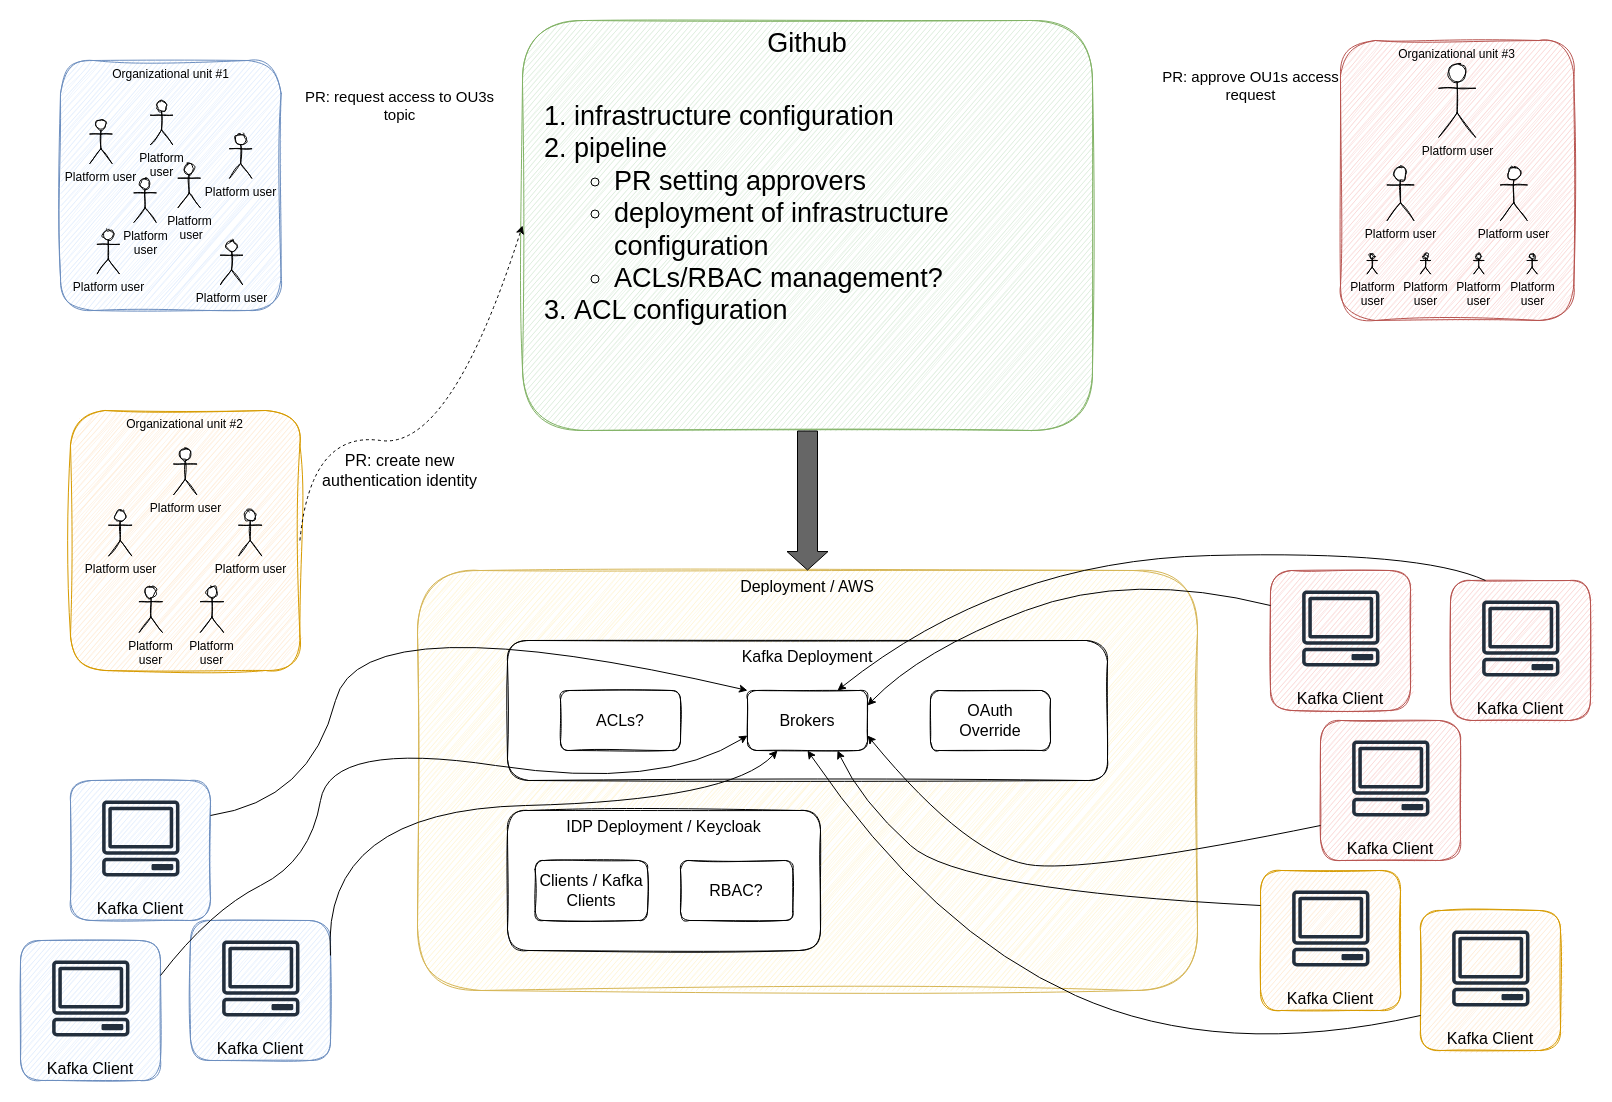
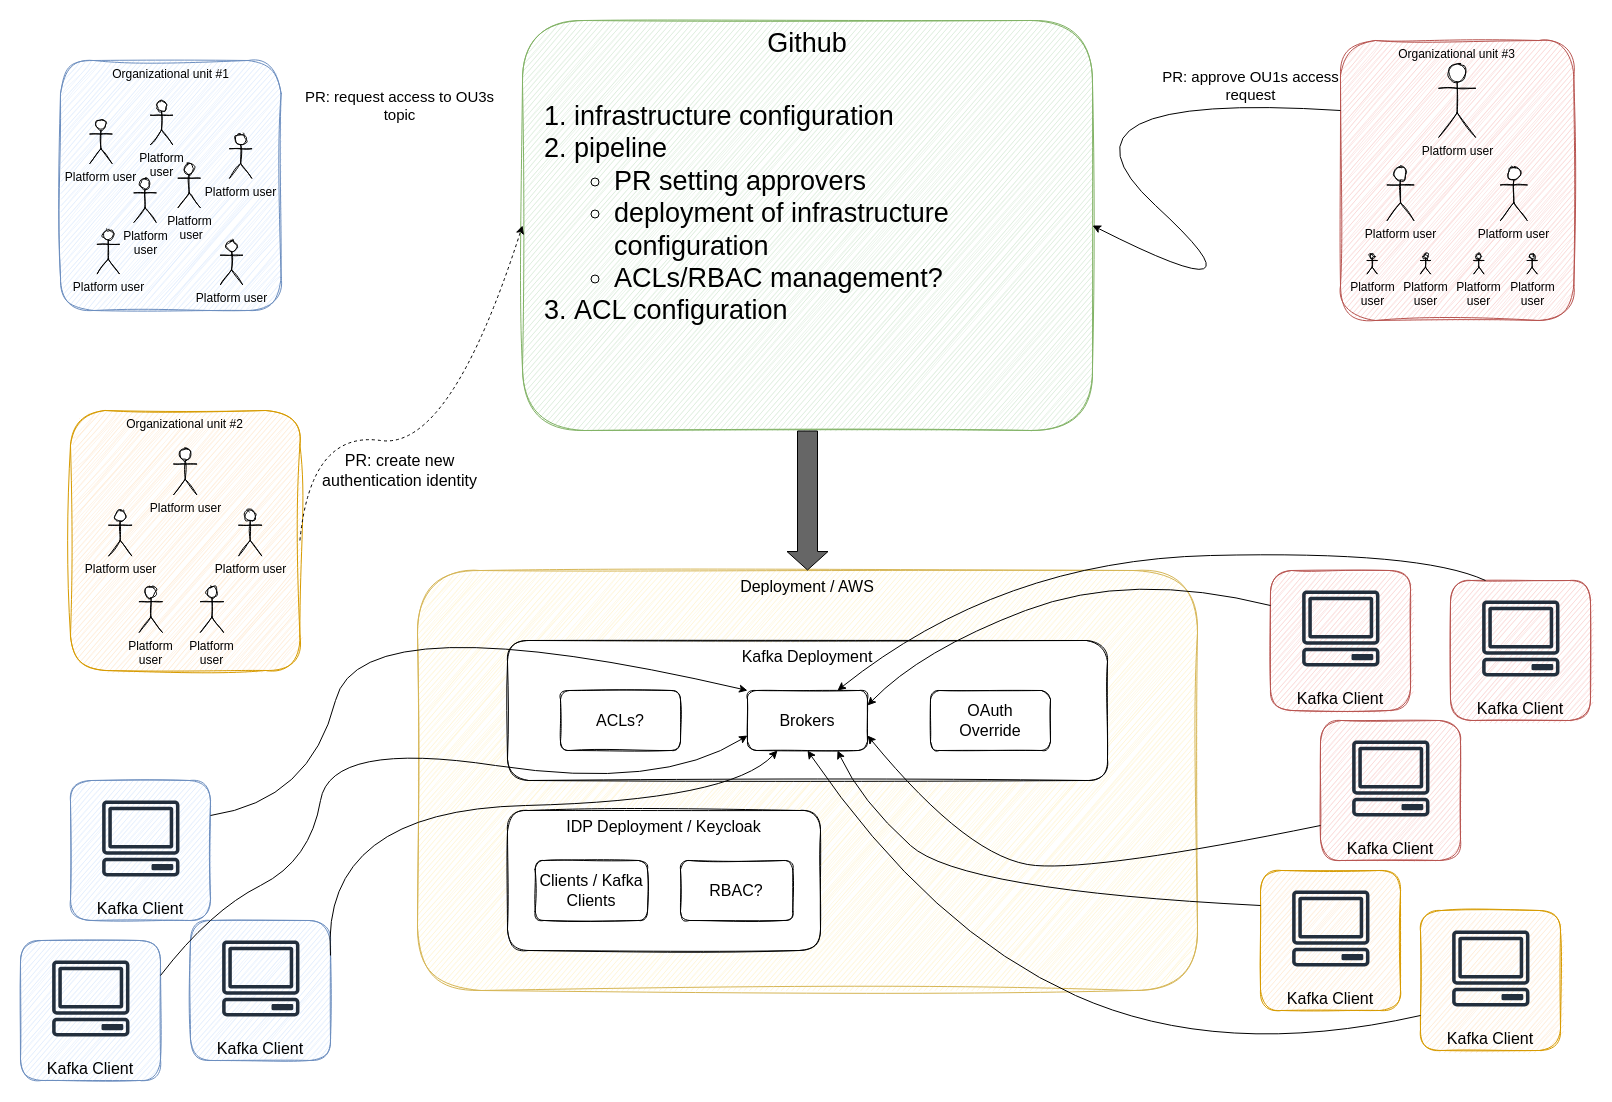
none -> (1122, 163)
